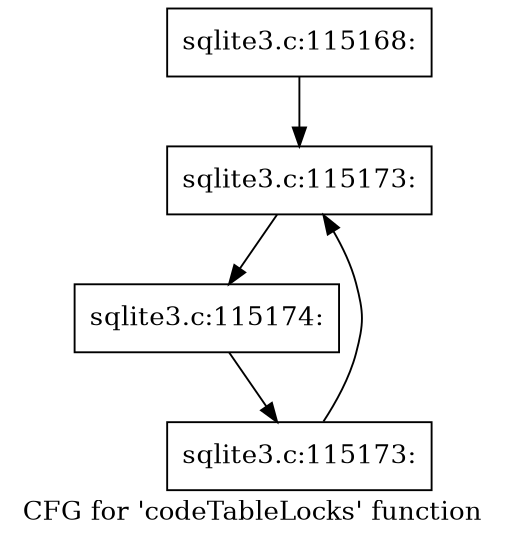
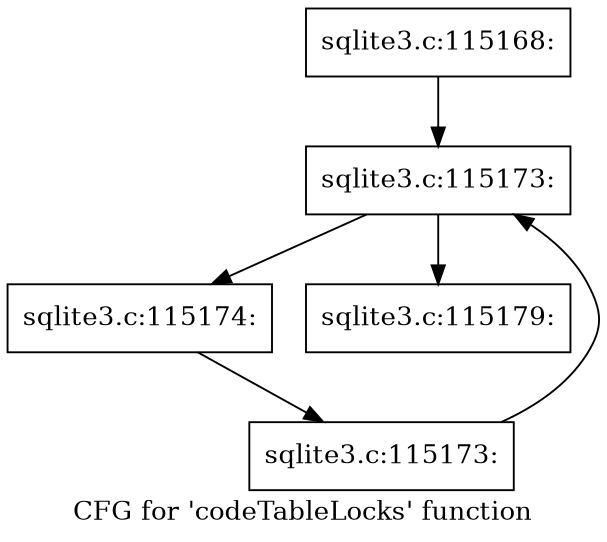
none -> (438, 318)
